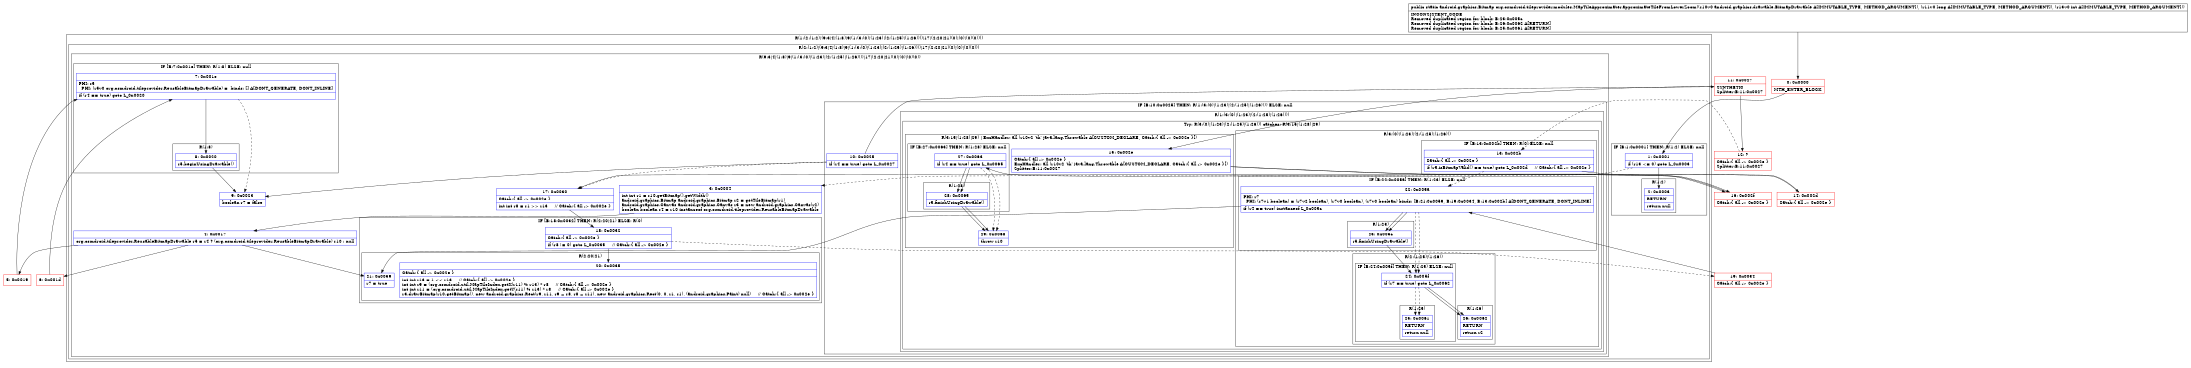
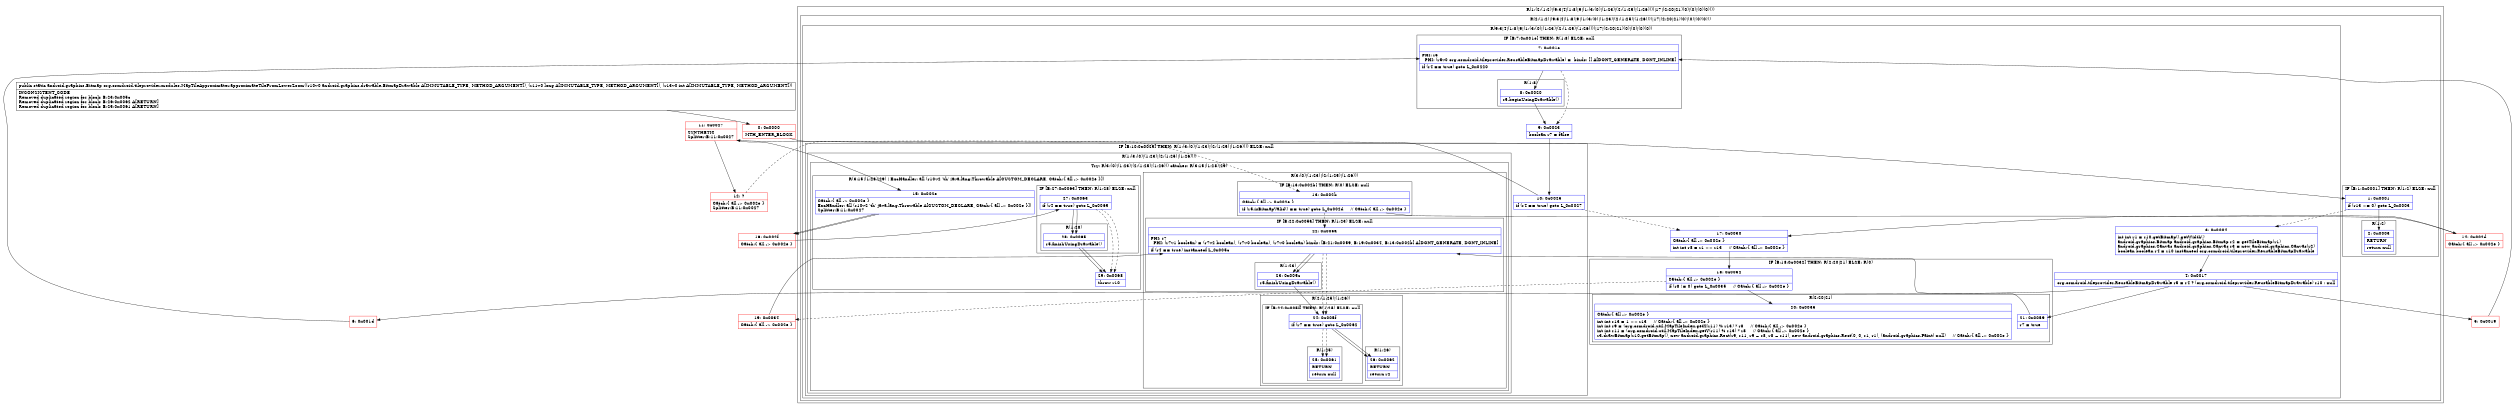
(112, 96) -> (1455, 67)
(547, 173) -> (1549, 165)
(831, 240) -> (1720, 257)
